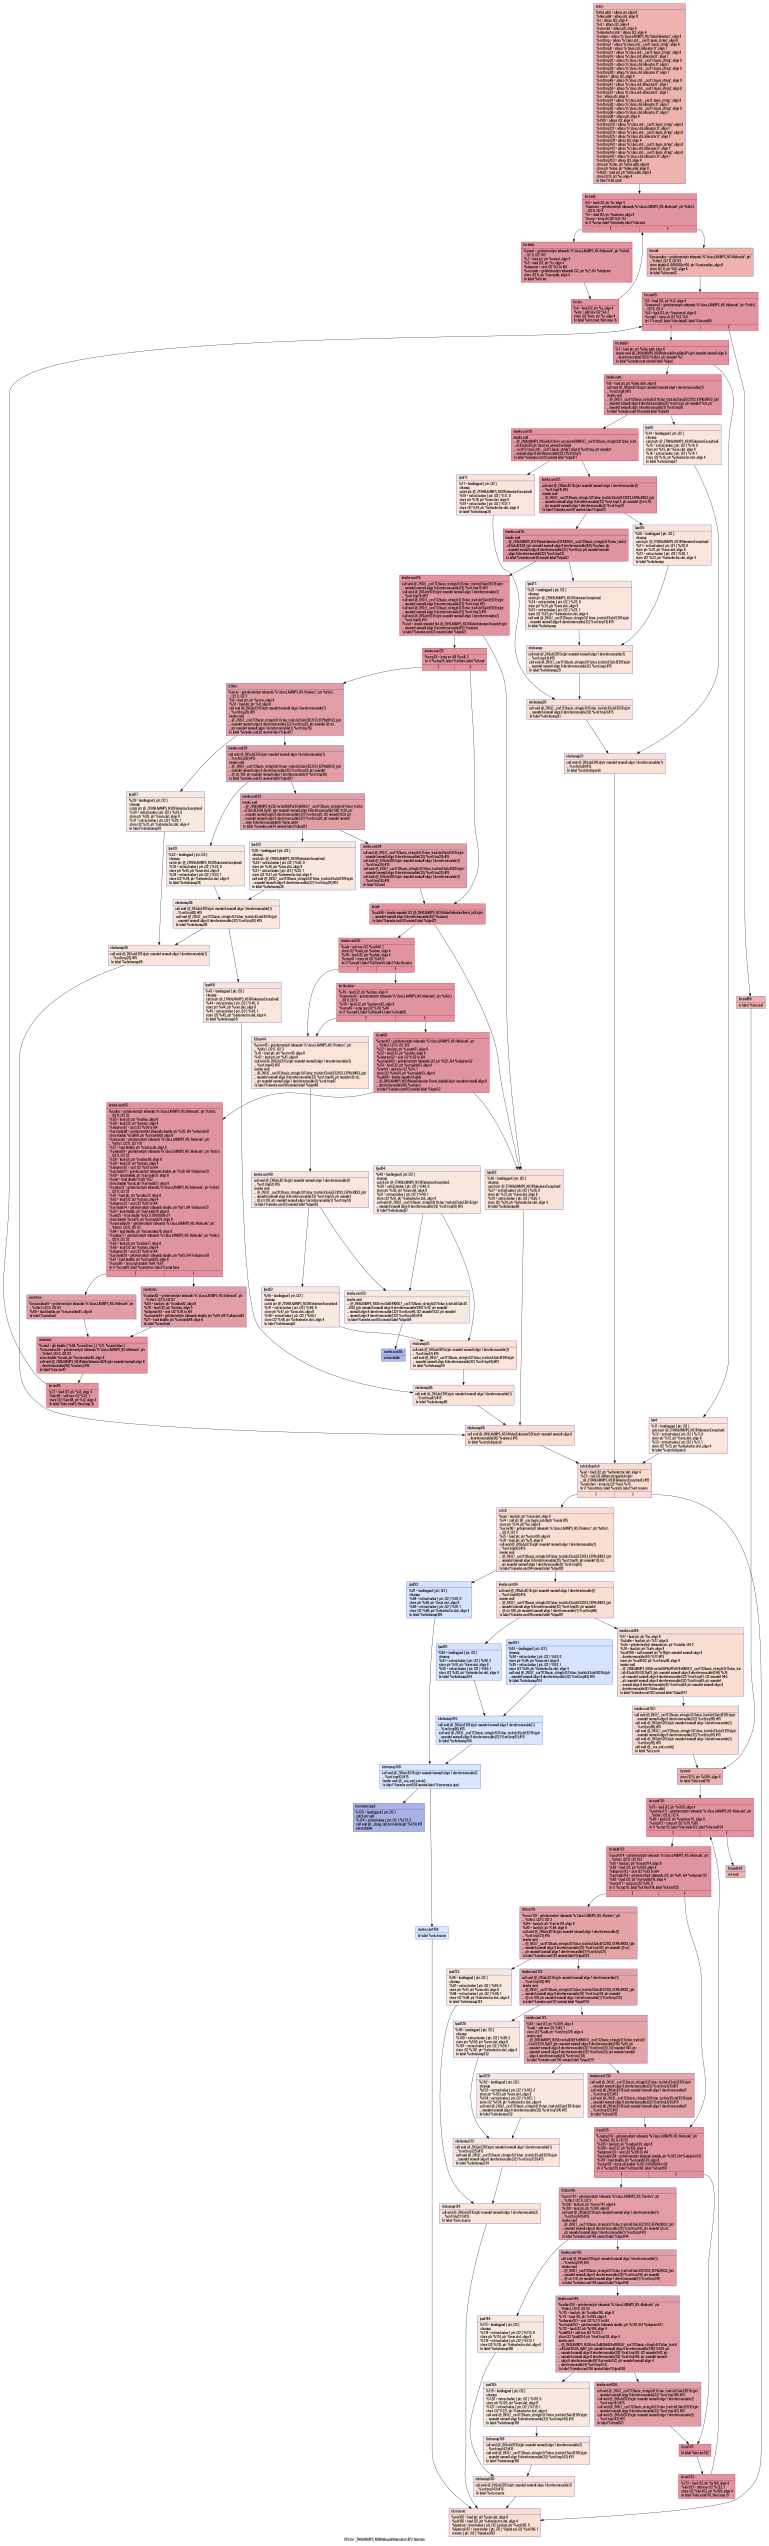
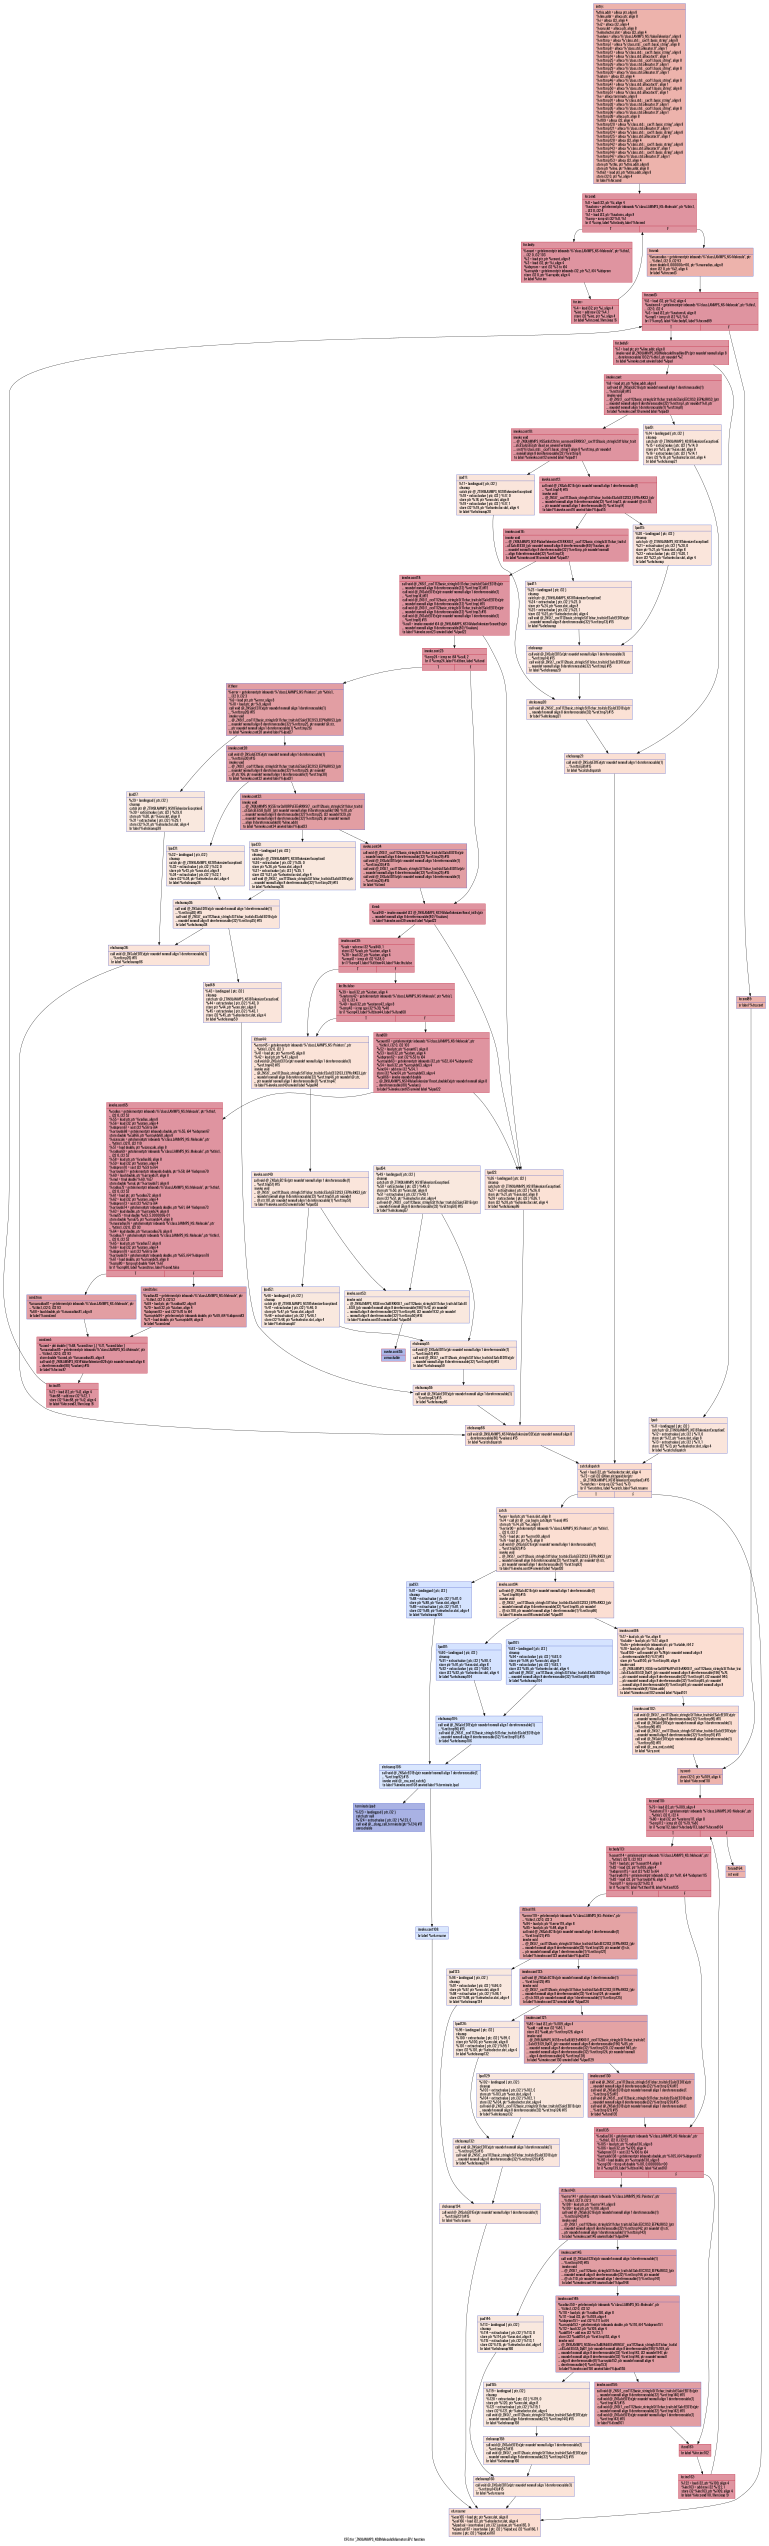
(612, 97) -> (617, 97)
(393, 1355) -> (393, 1355)
(464, 1355) -> (464, 1355)
